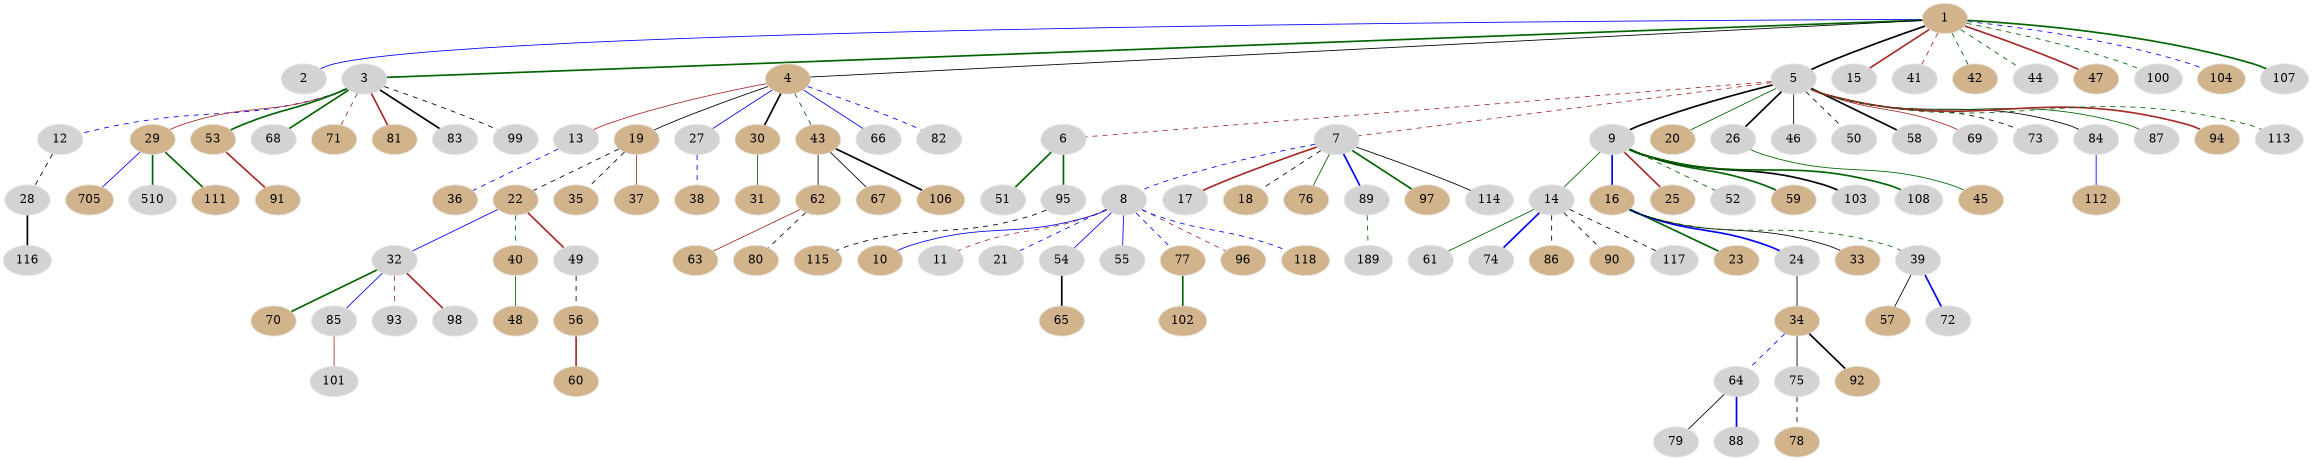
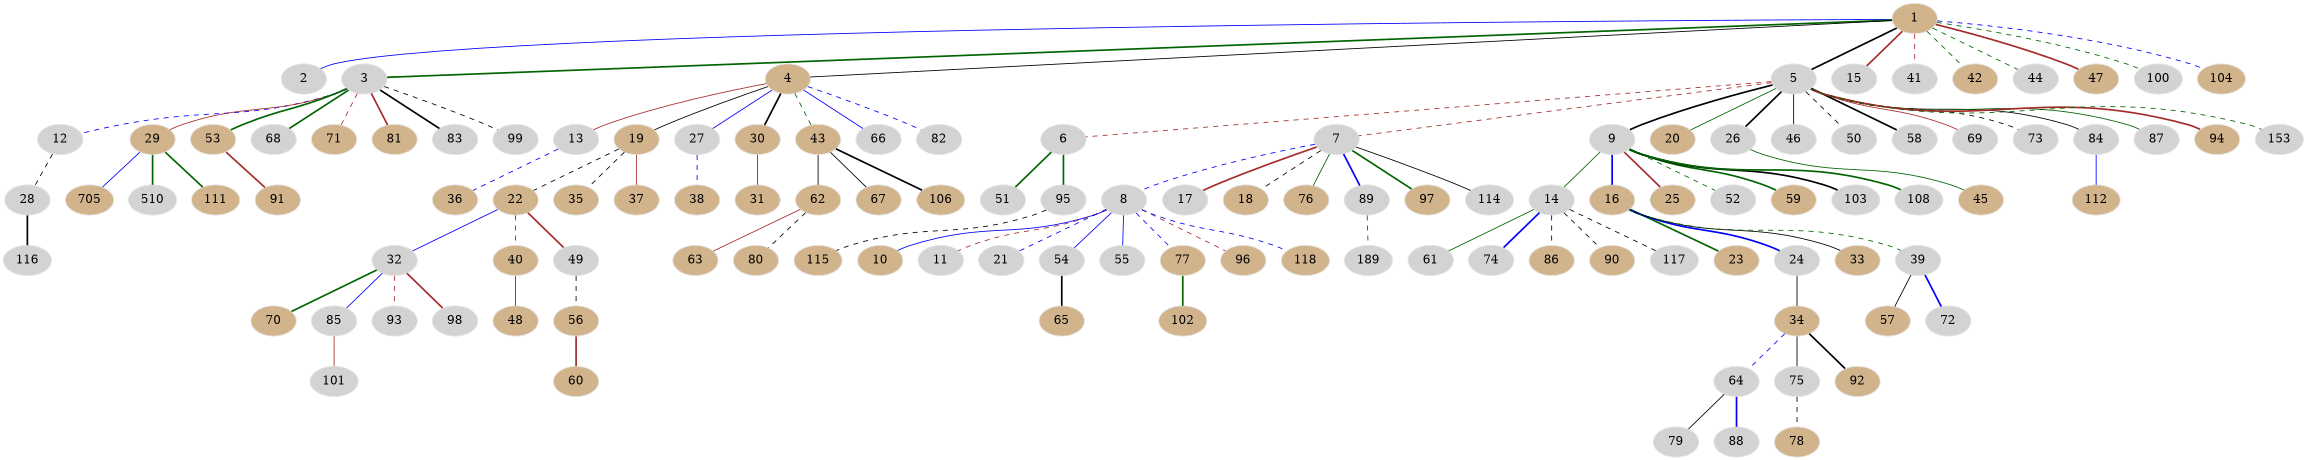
(2284, 79) -> none
(2279, 139) -> (2279, 139)
